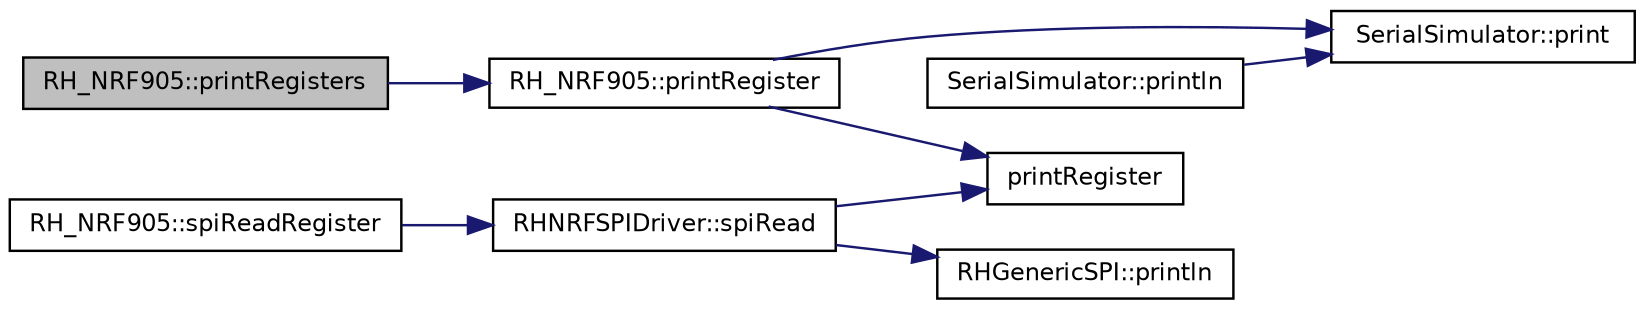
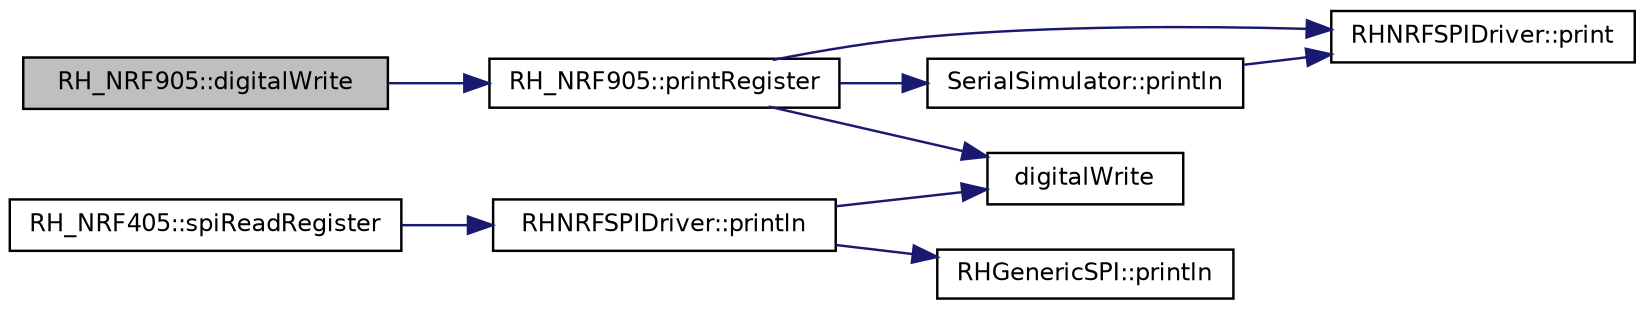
(1483, 37) -> (1483, 37)
(206, 83) -> (206, 83)
none -> (871, 83)
(1085, 179) -> (1085, 179)
(206, 225) -> (206, 225)
(664, 225) -> (664, 225)
